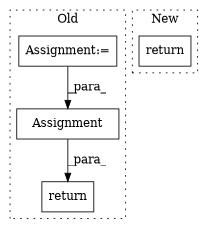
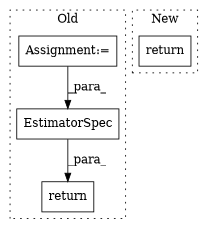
(68, 124) -> (68, 124)
